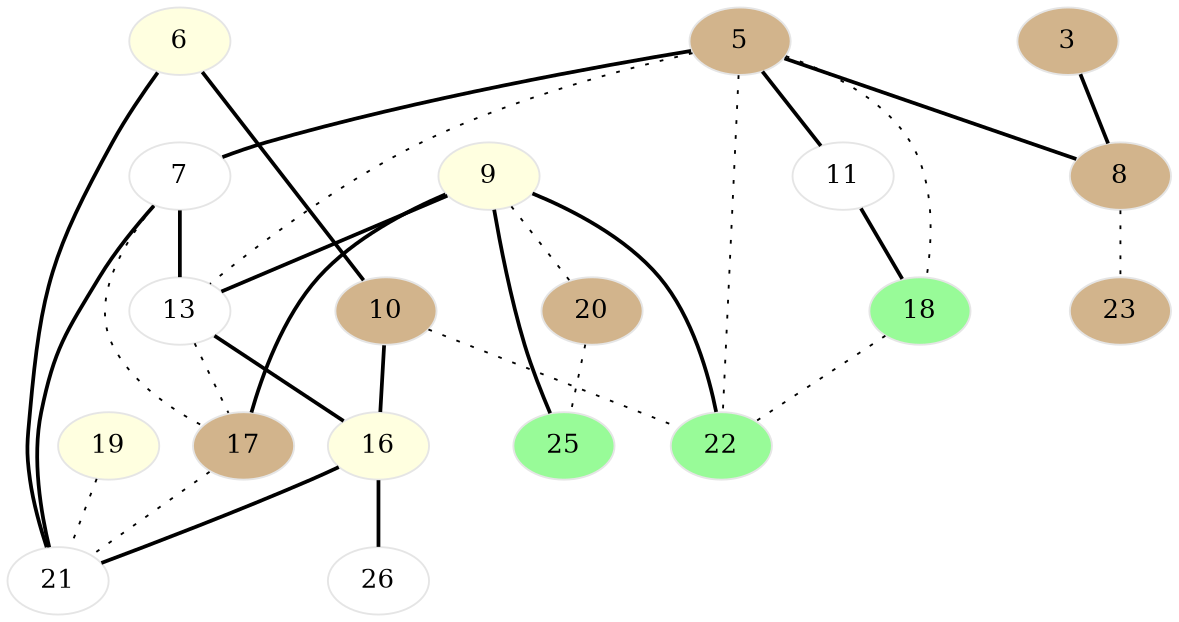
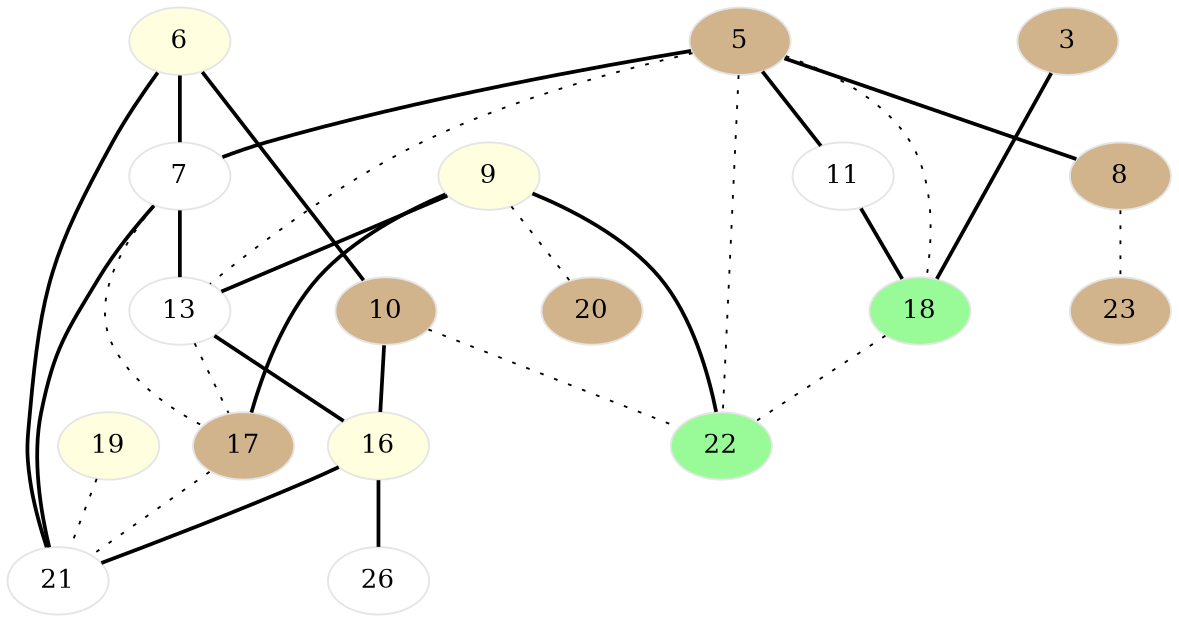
none -> (180, 109)
(1094, 109) -> (994, 176)
(564, 446) -> none
